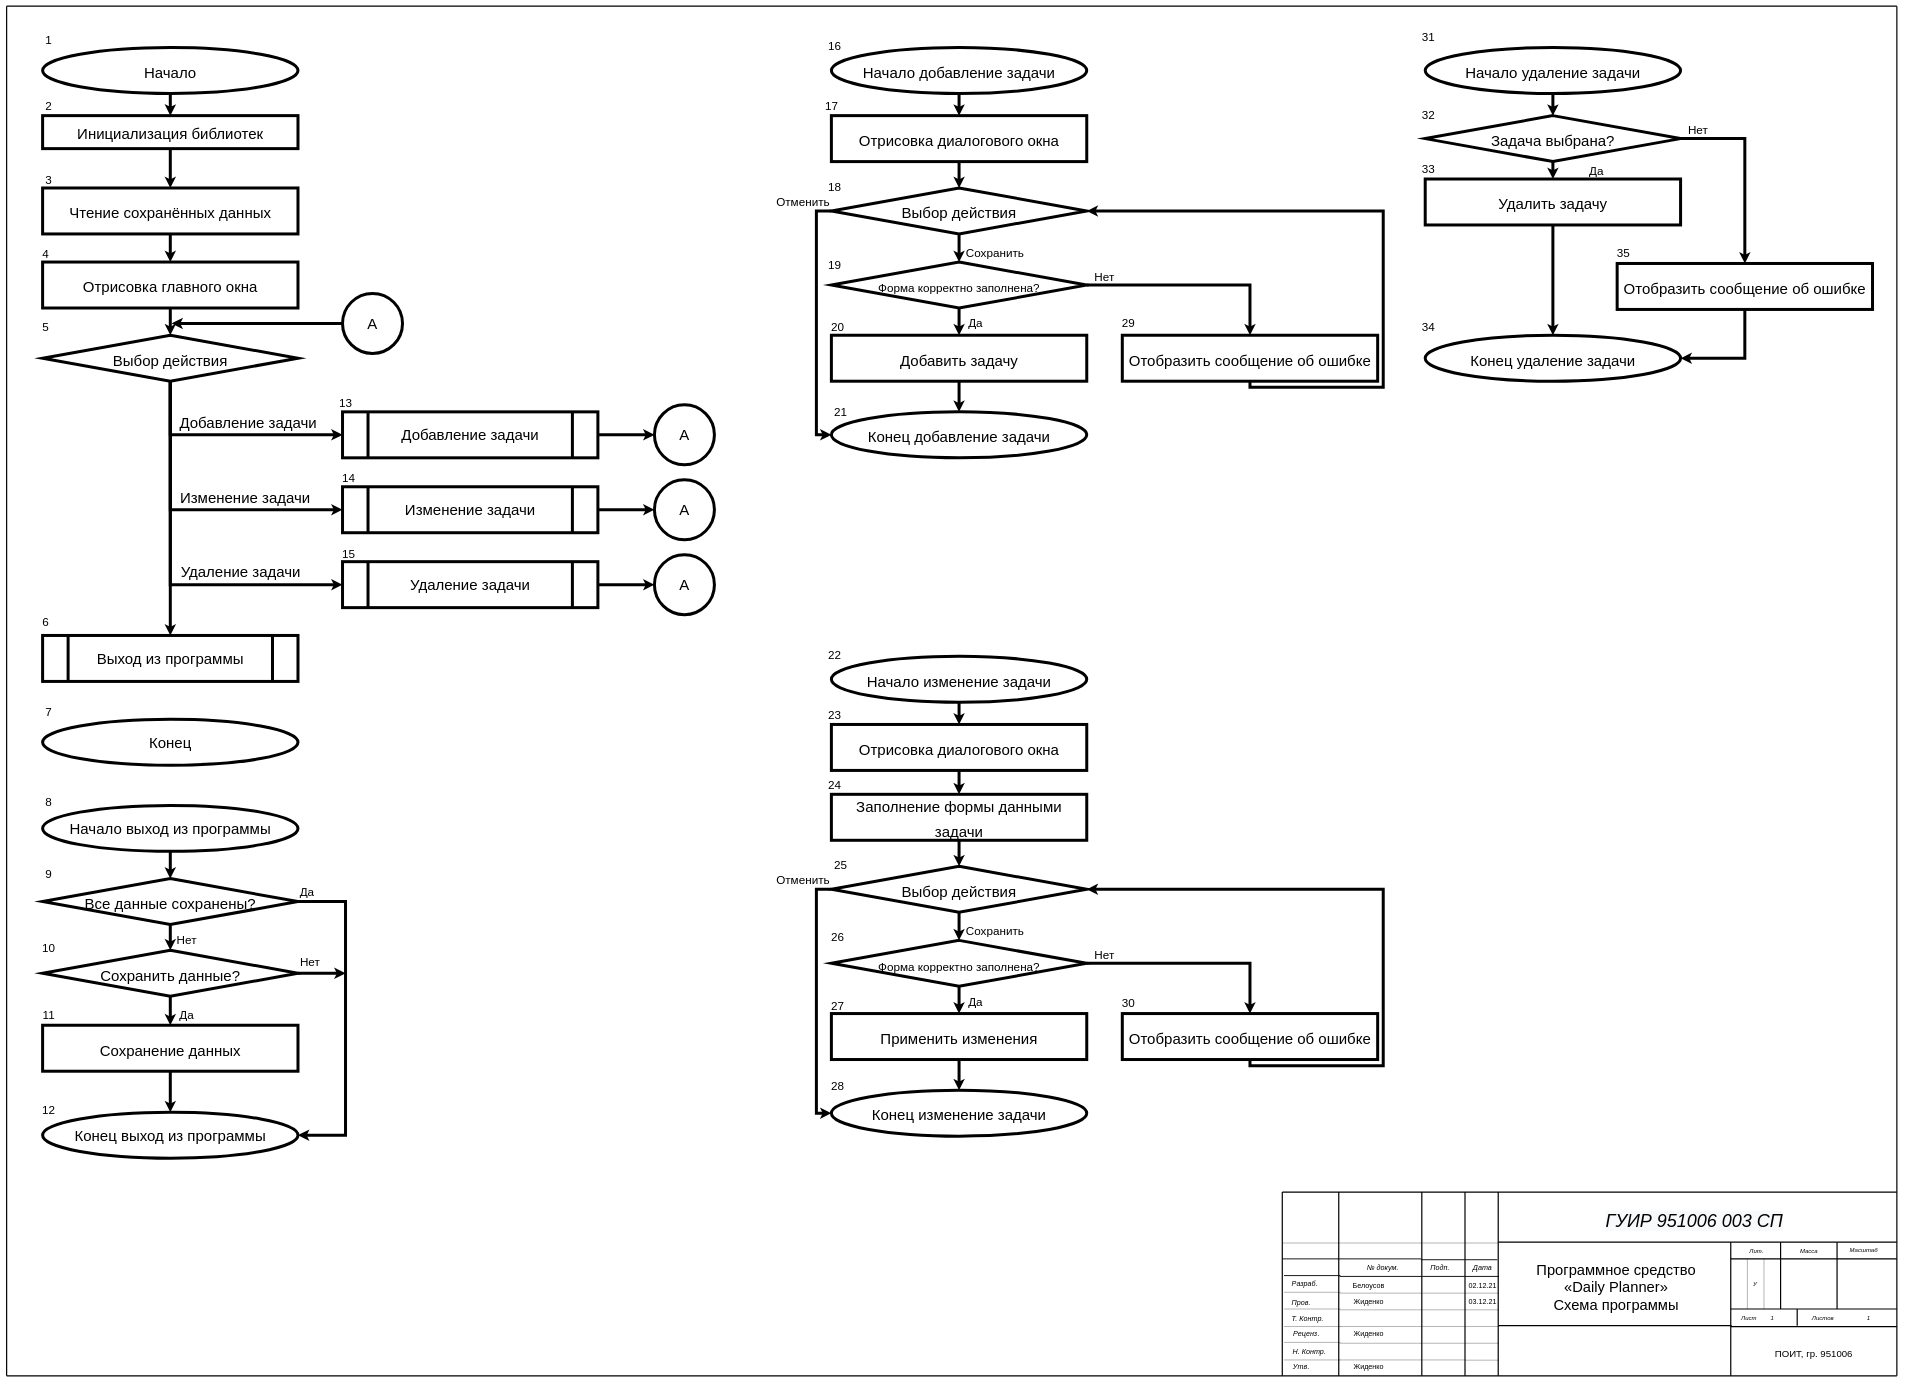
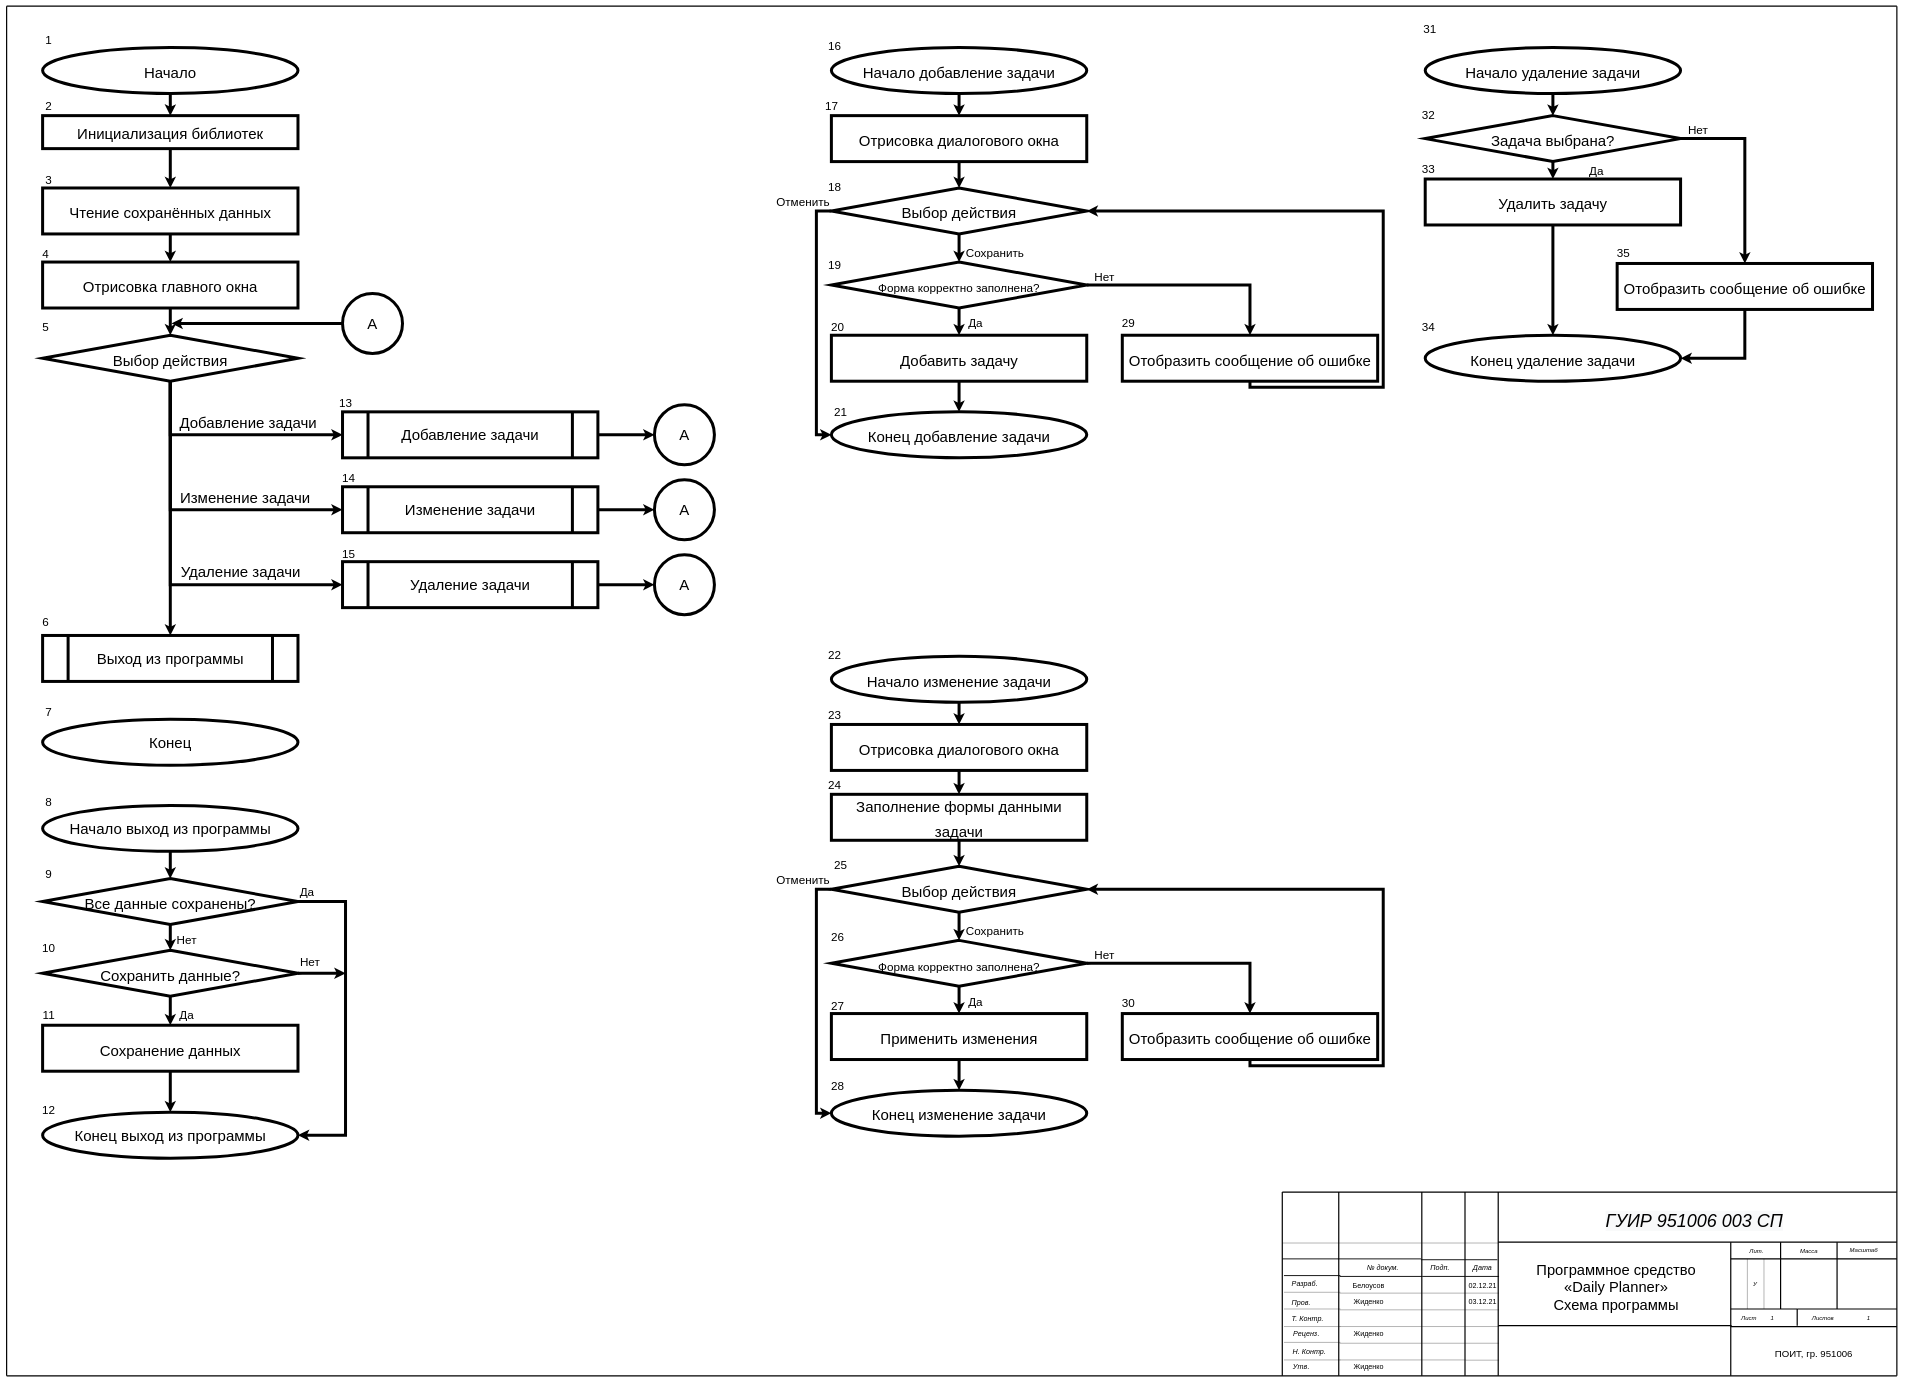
(1428, 37) -> (1430, 30)
